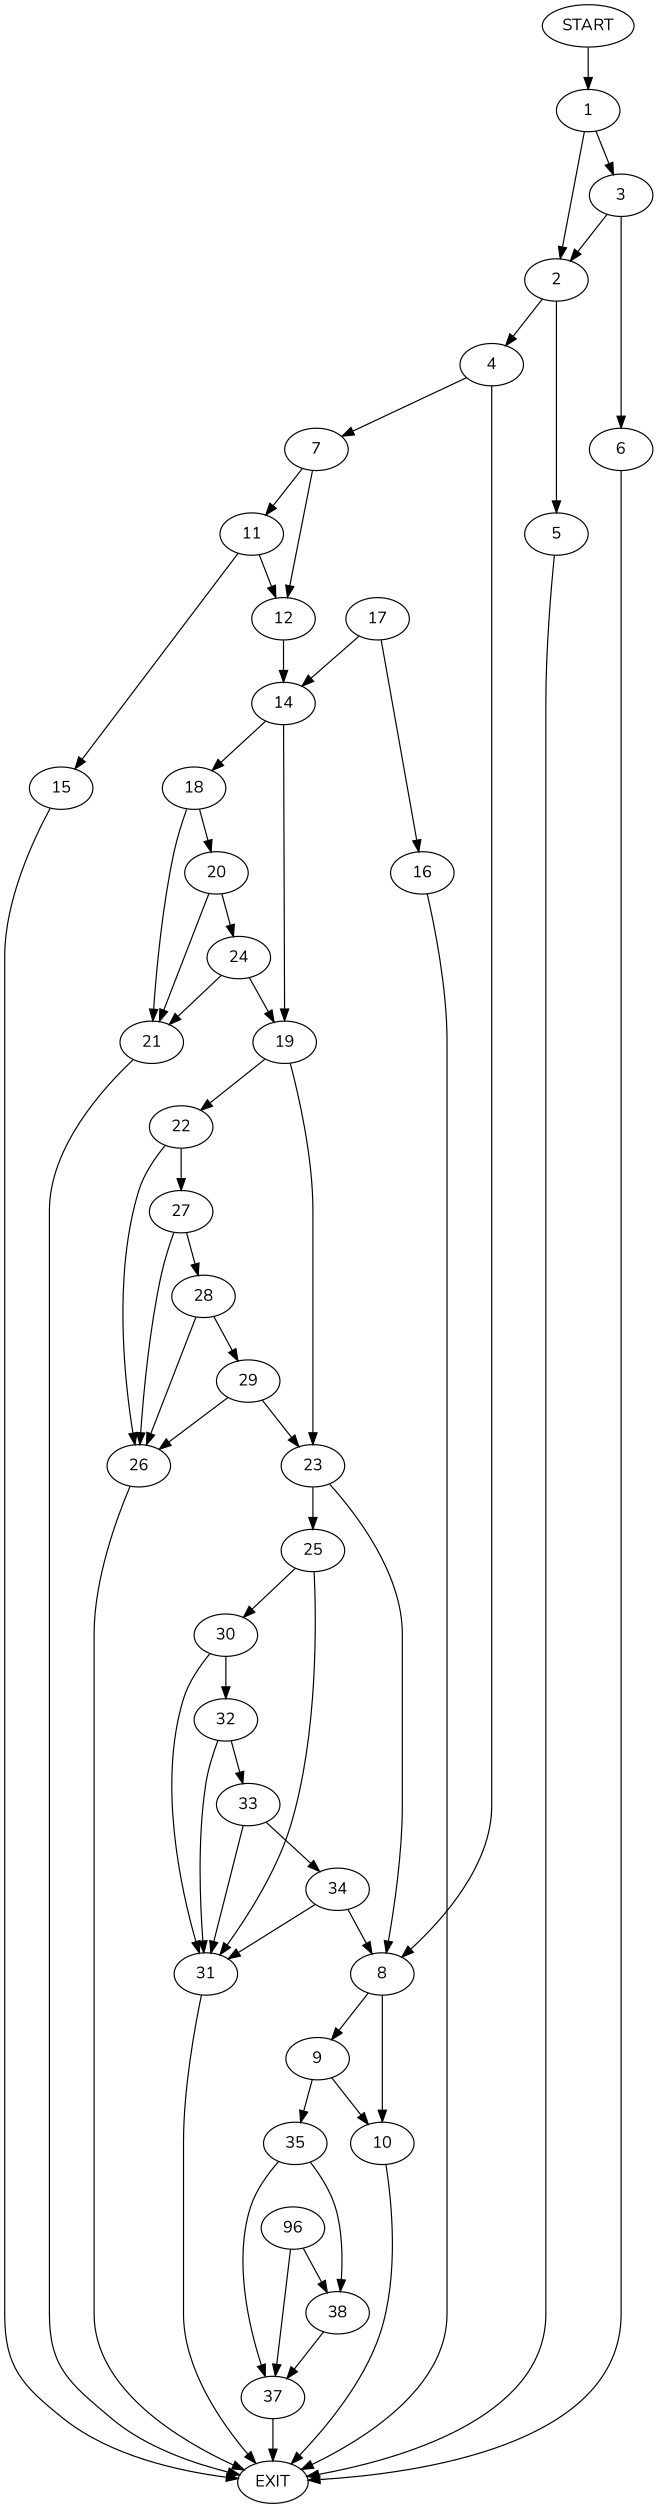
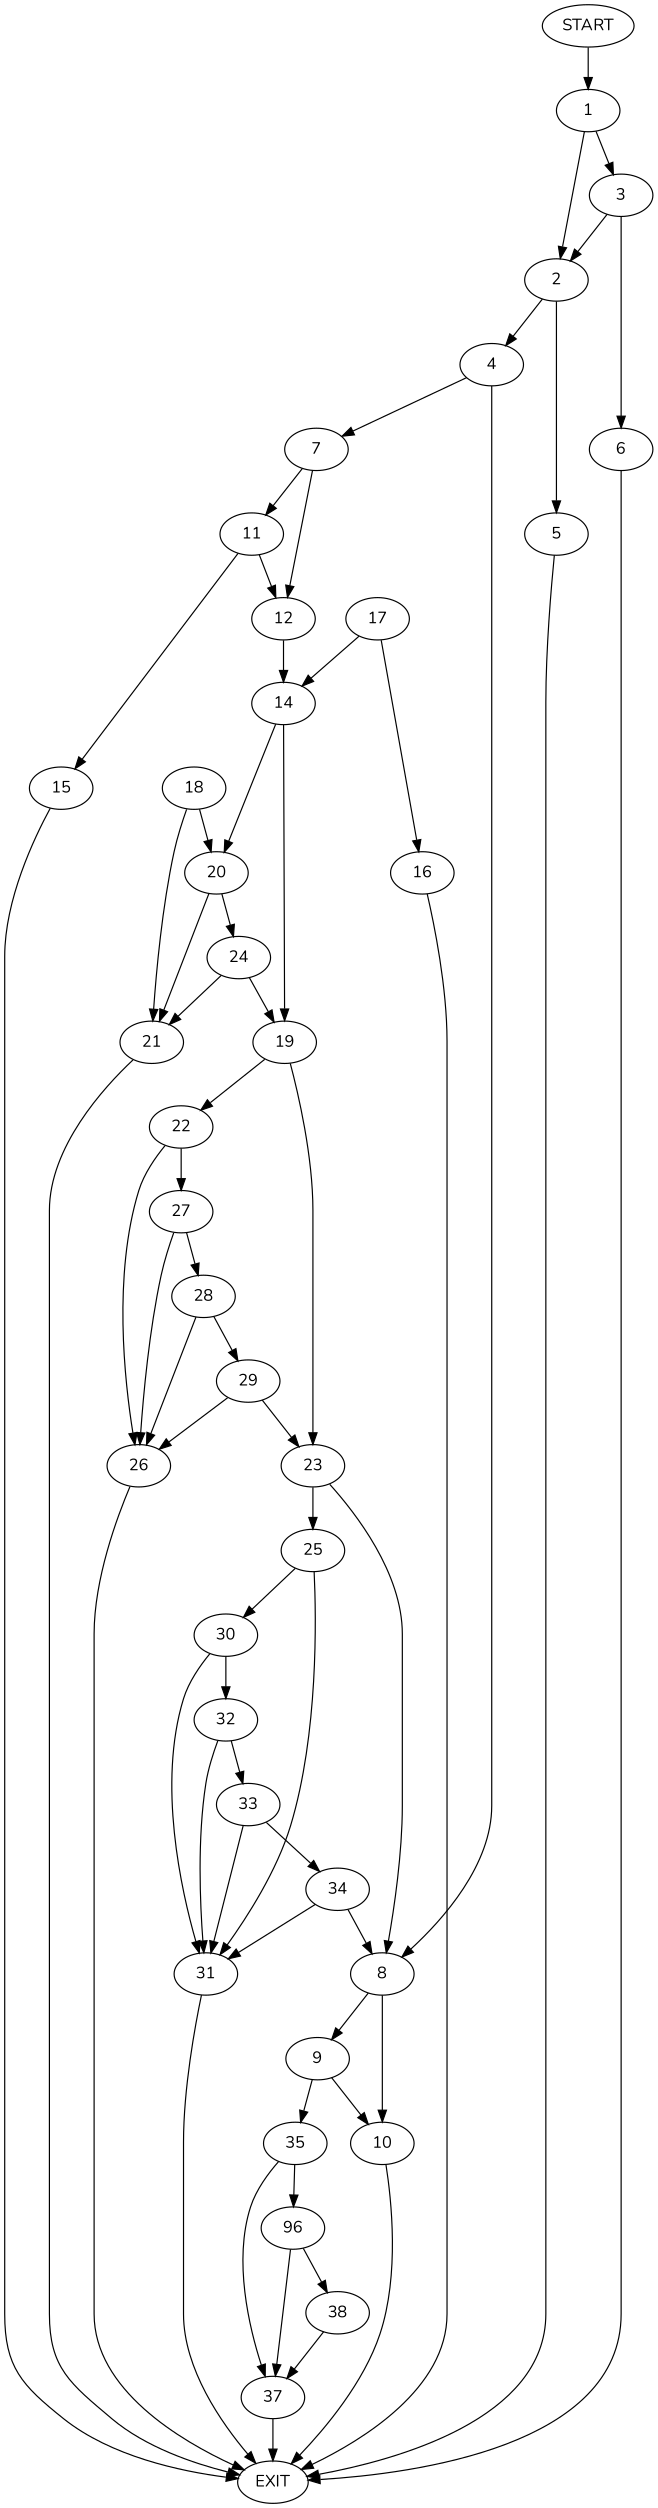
(243, 742) -> (252, 783)
(338, 2218) -> (294, 2180)
